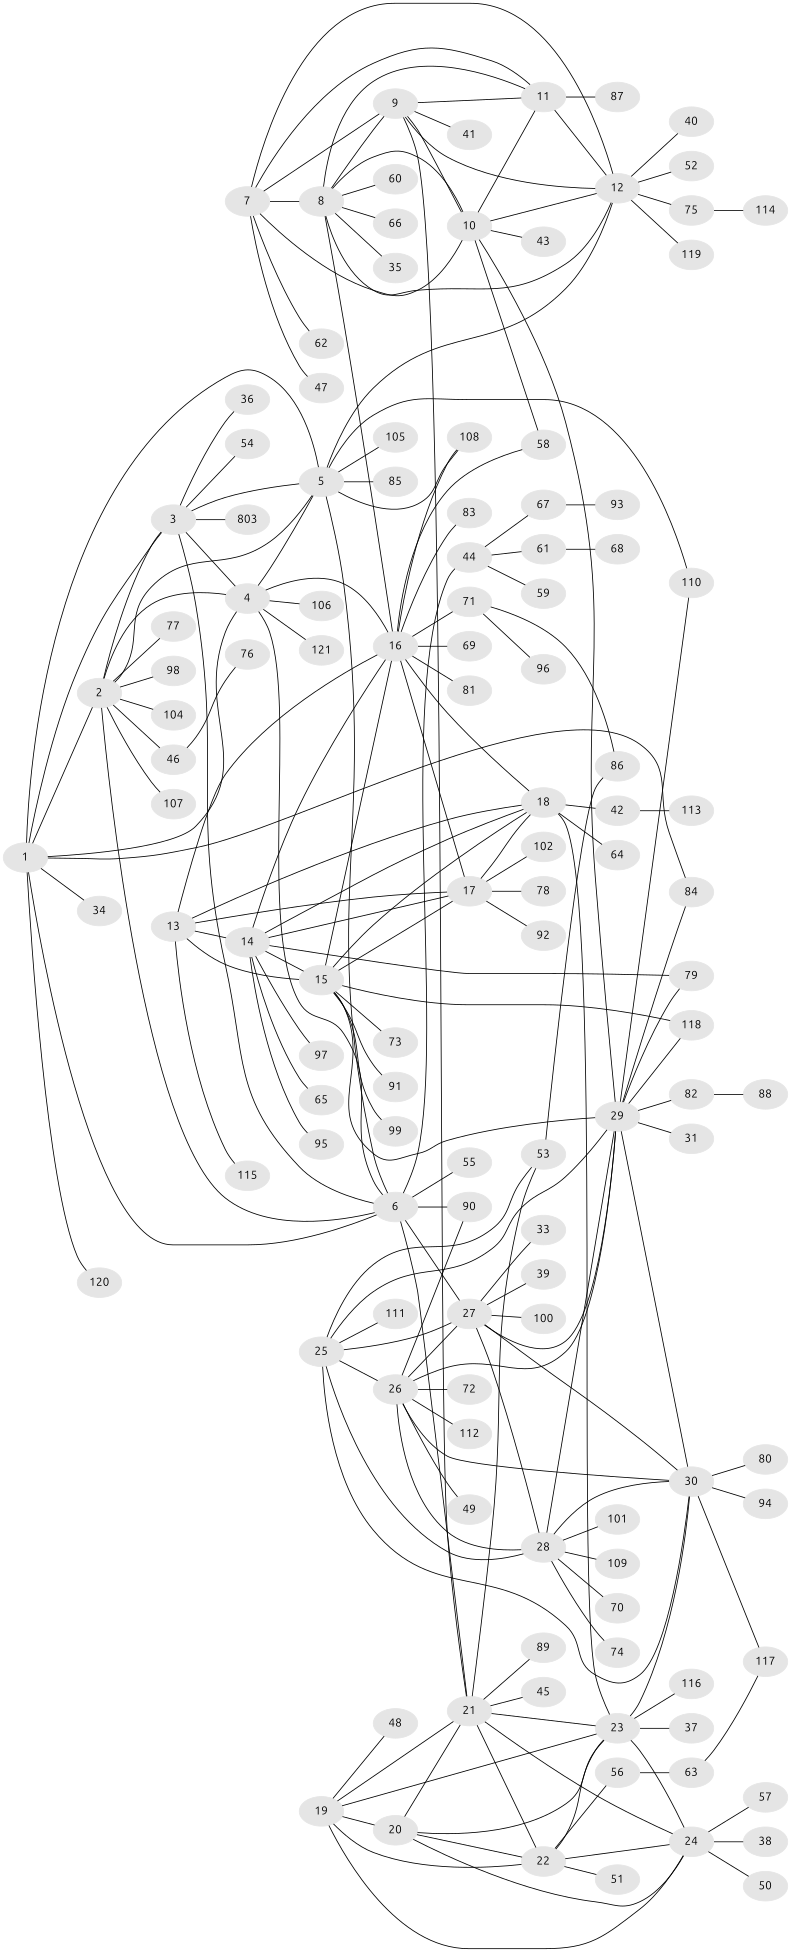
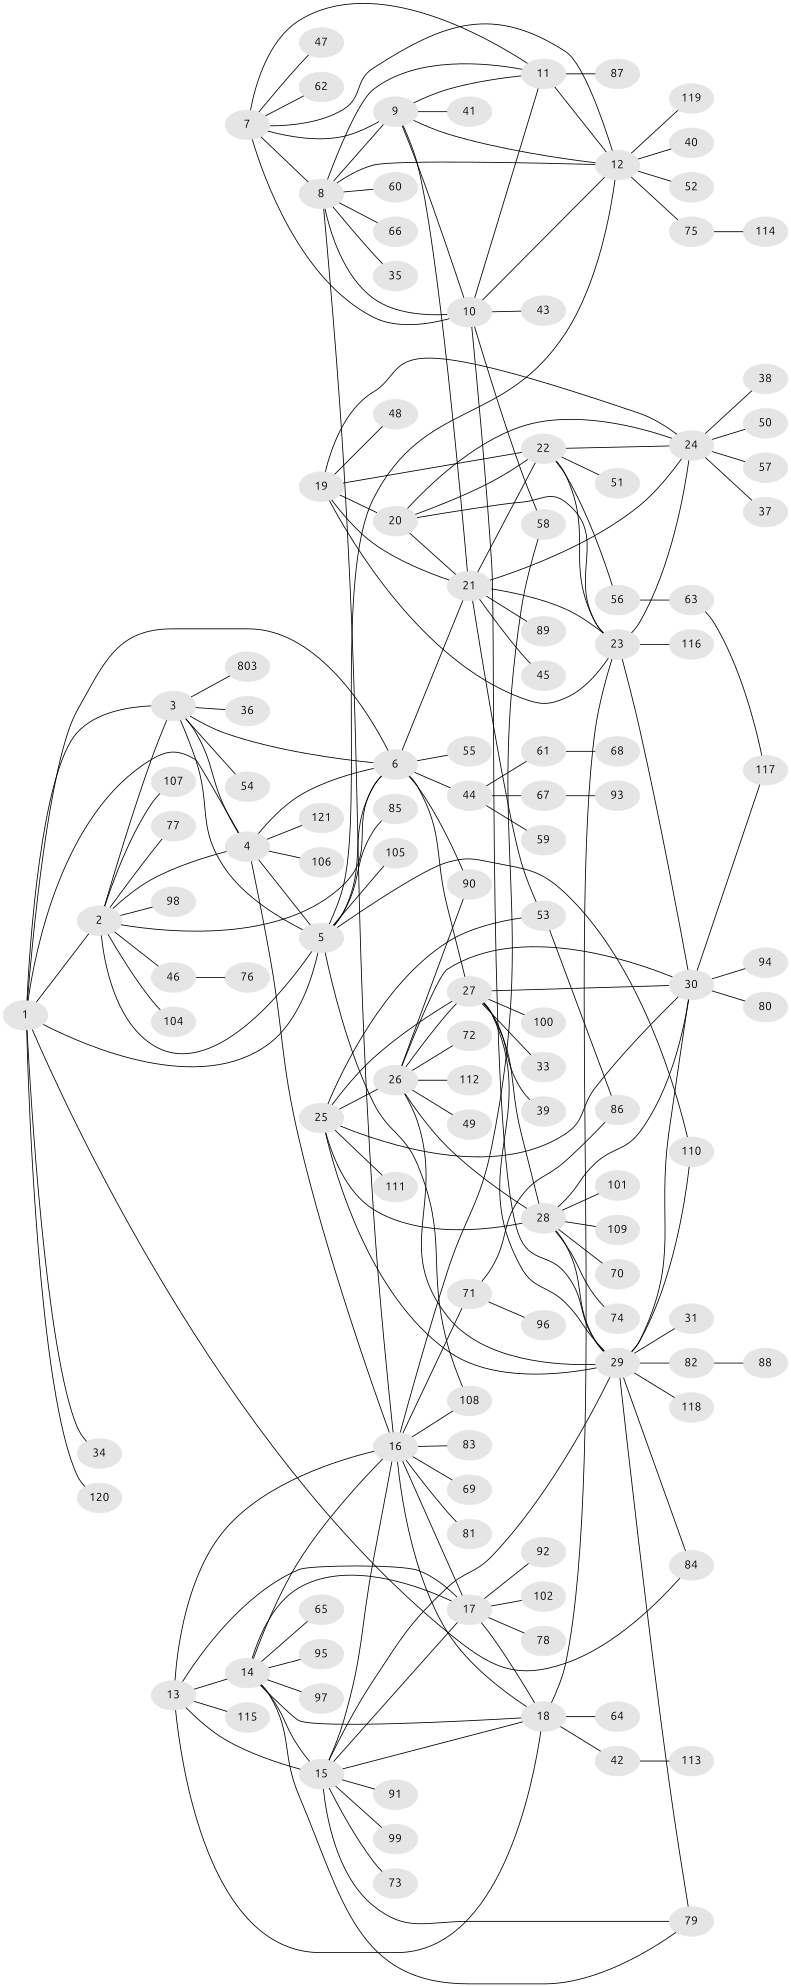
(506, 1005) -> (454, 1922)
(655, 1728) -> (729, 479)
